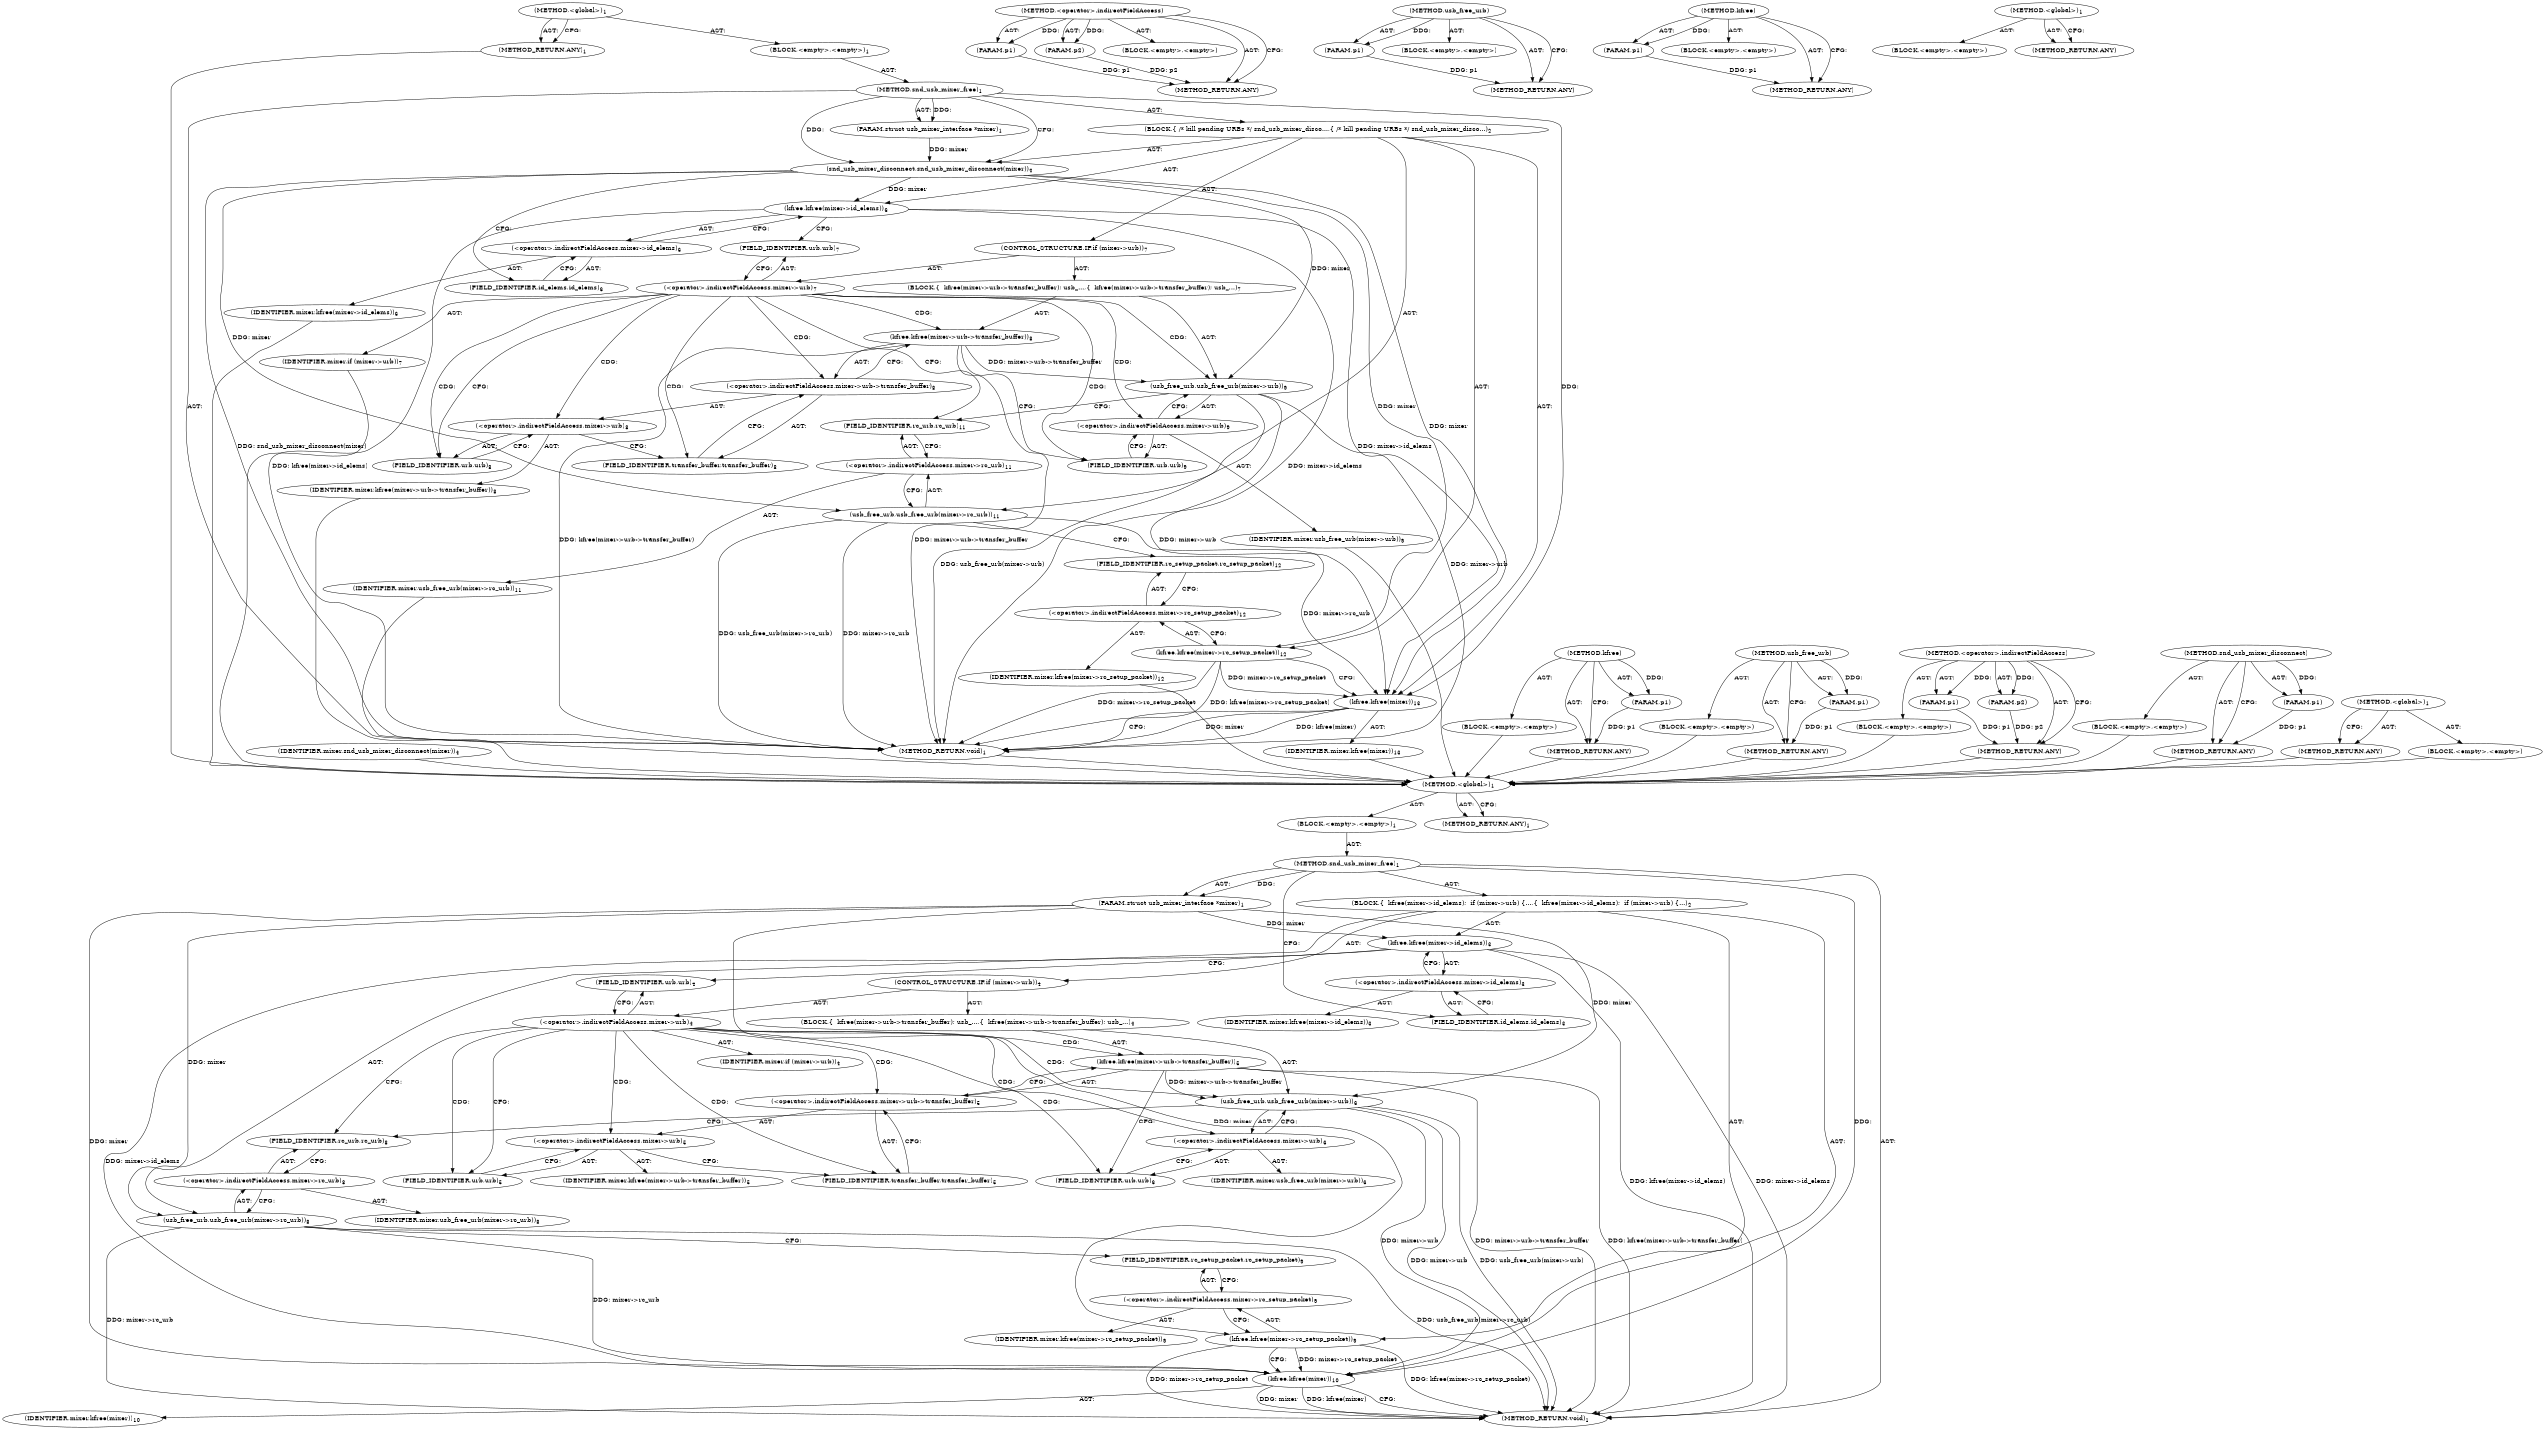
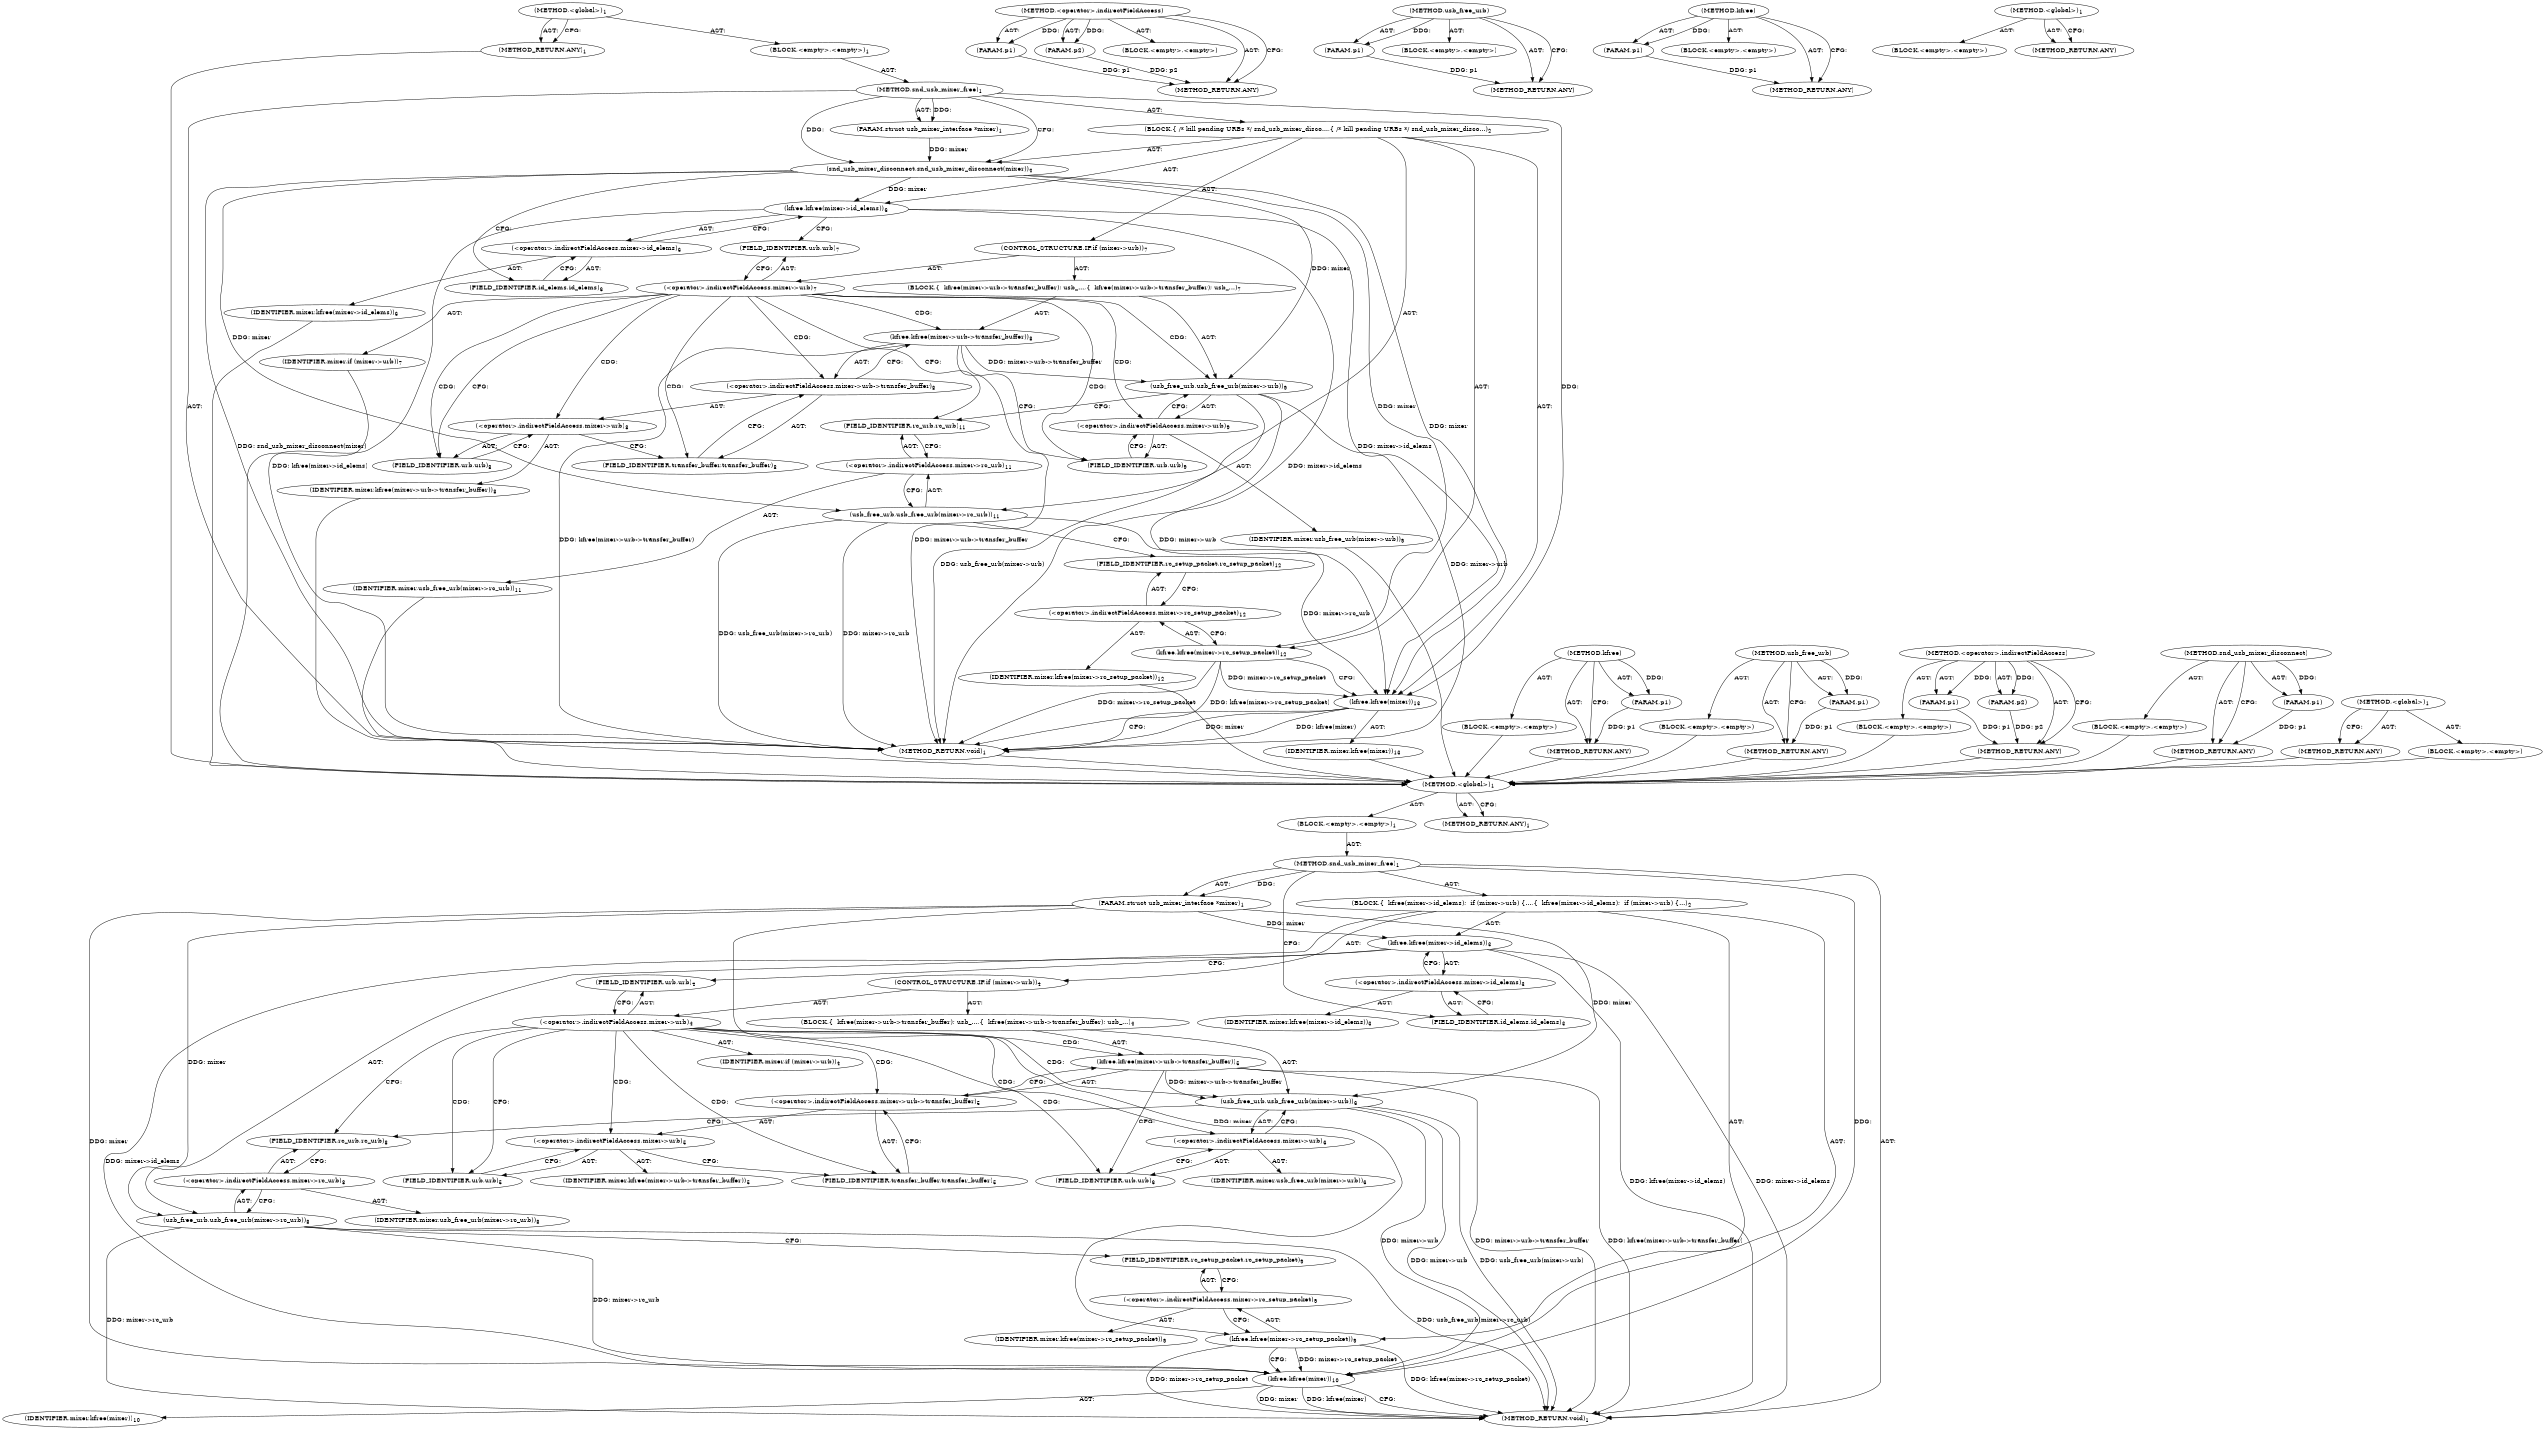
(369, 752) -> none
